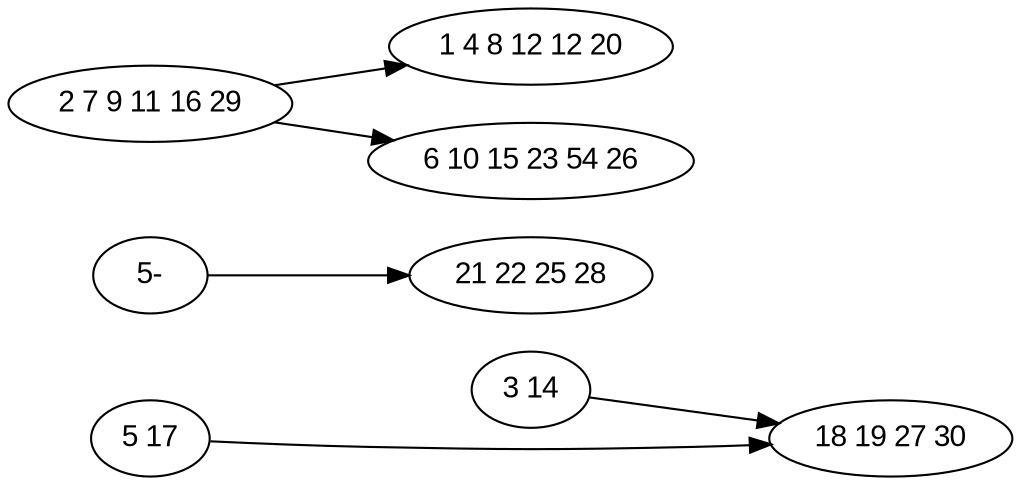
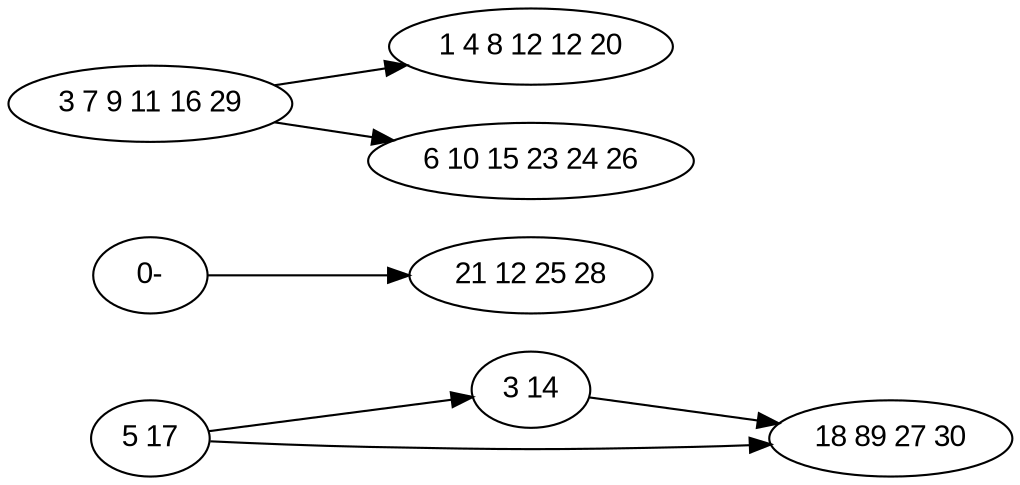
(150, 104) -> (150, 104)
(531, 161) -> (531, 161)
(150, 275) -> (150, 275)
(531, 275) -> (531, 275)
none -> (330, 415)
(891, 438) -> (891, 438)
